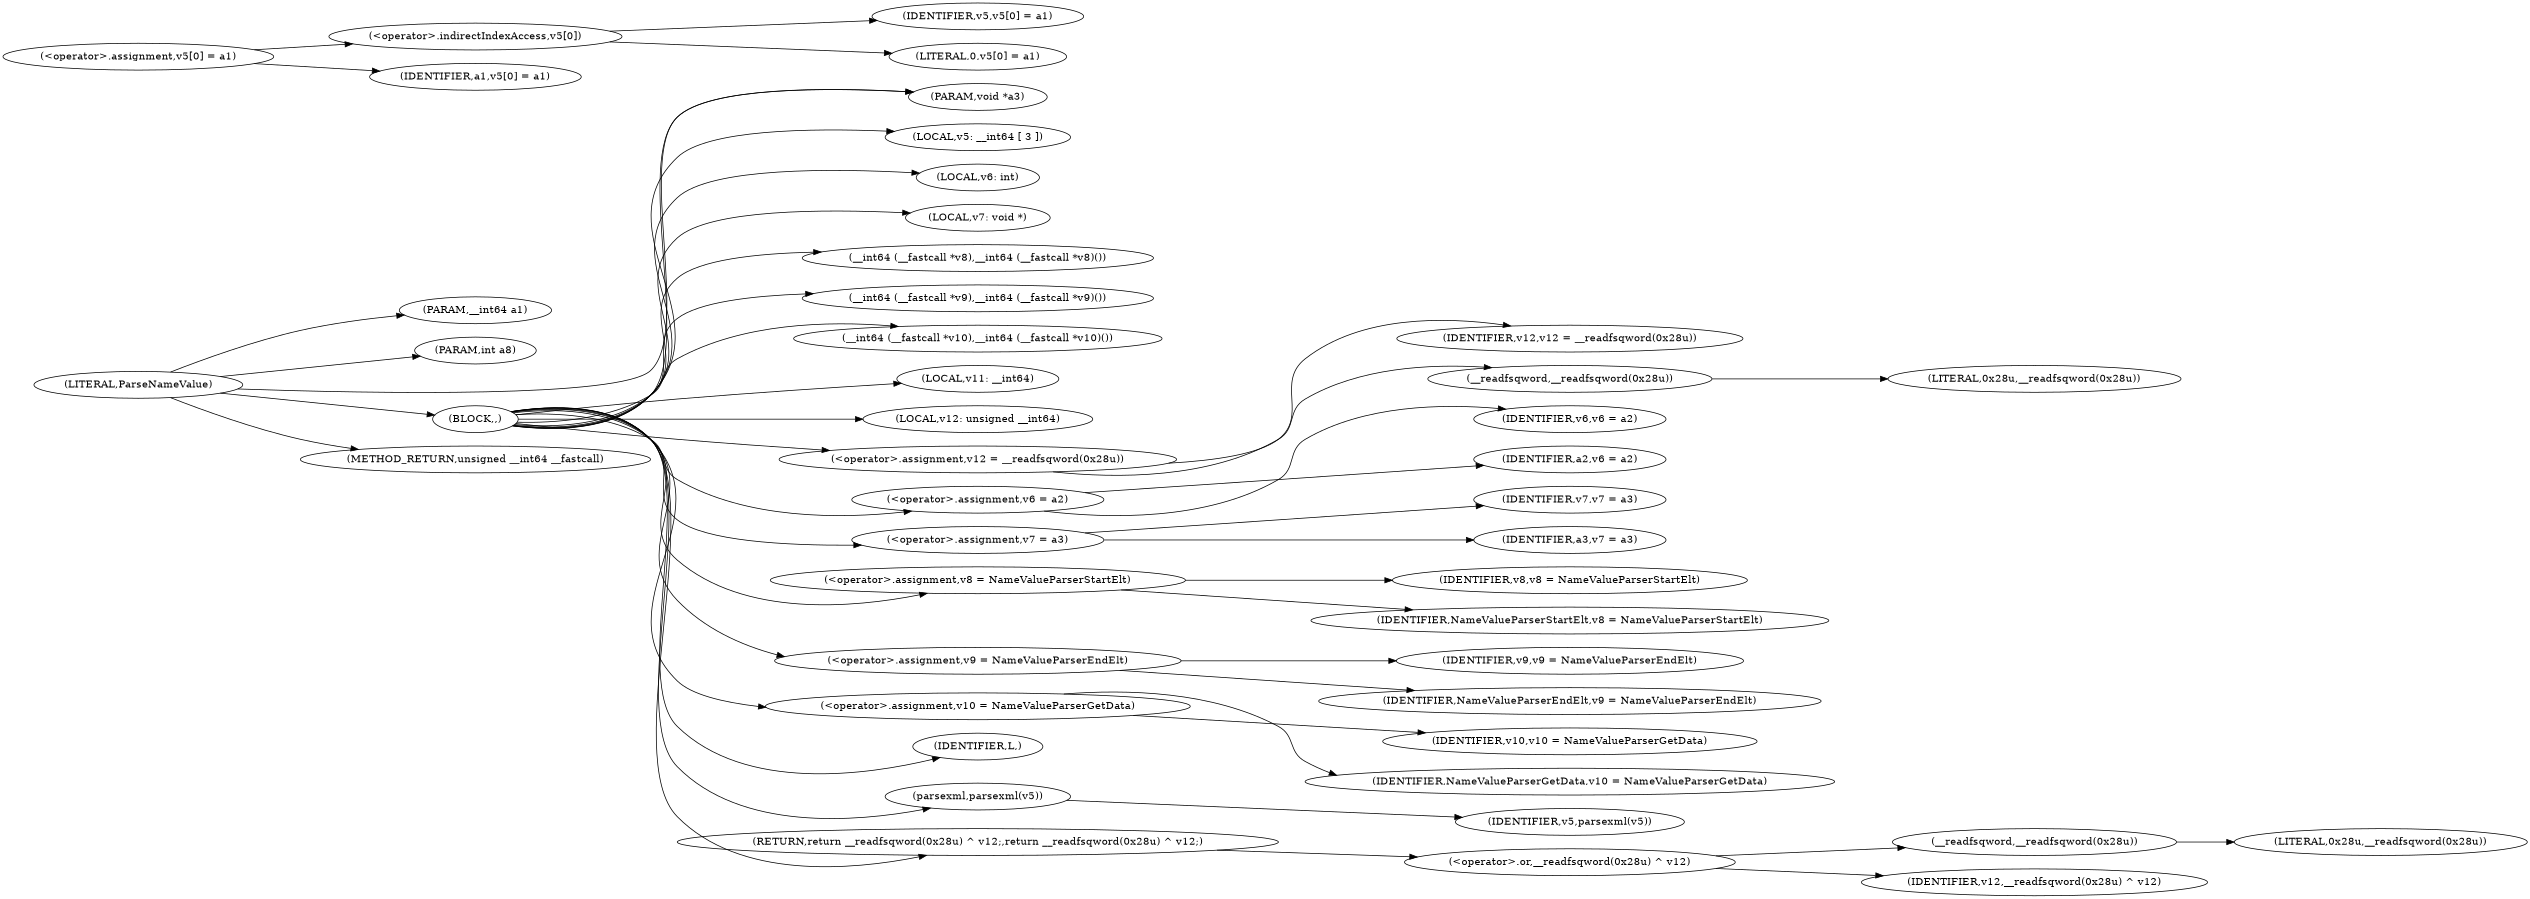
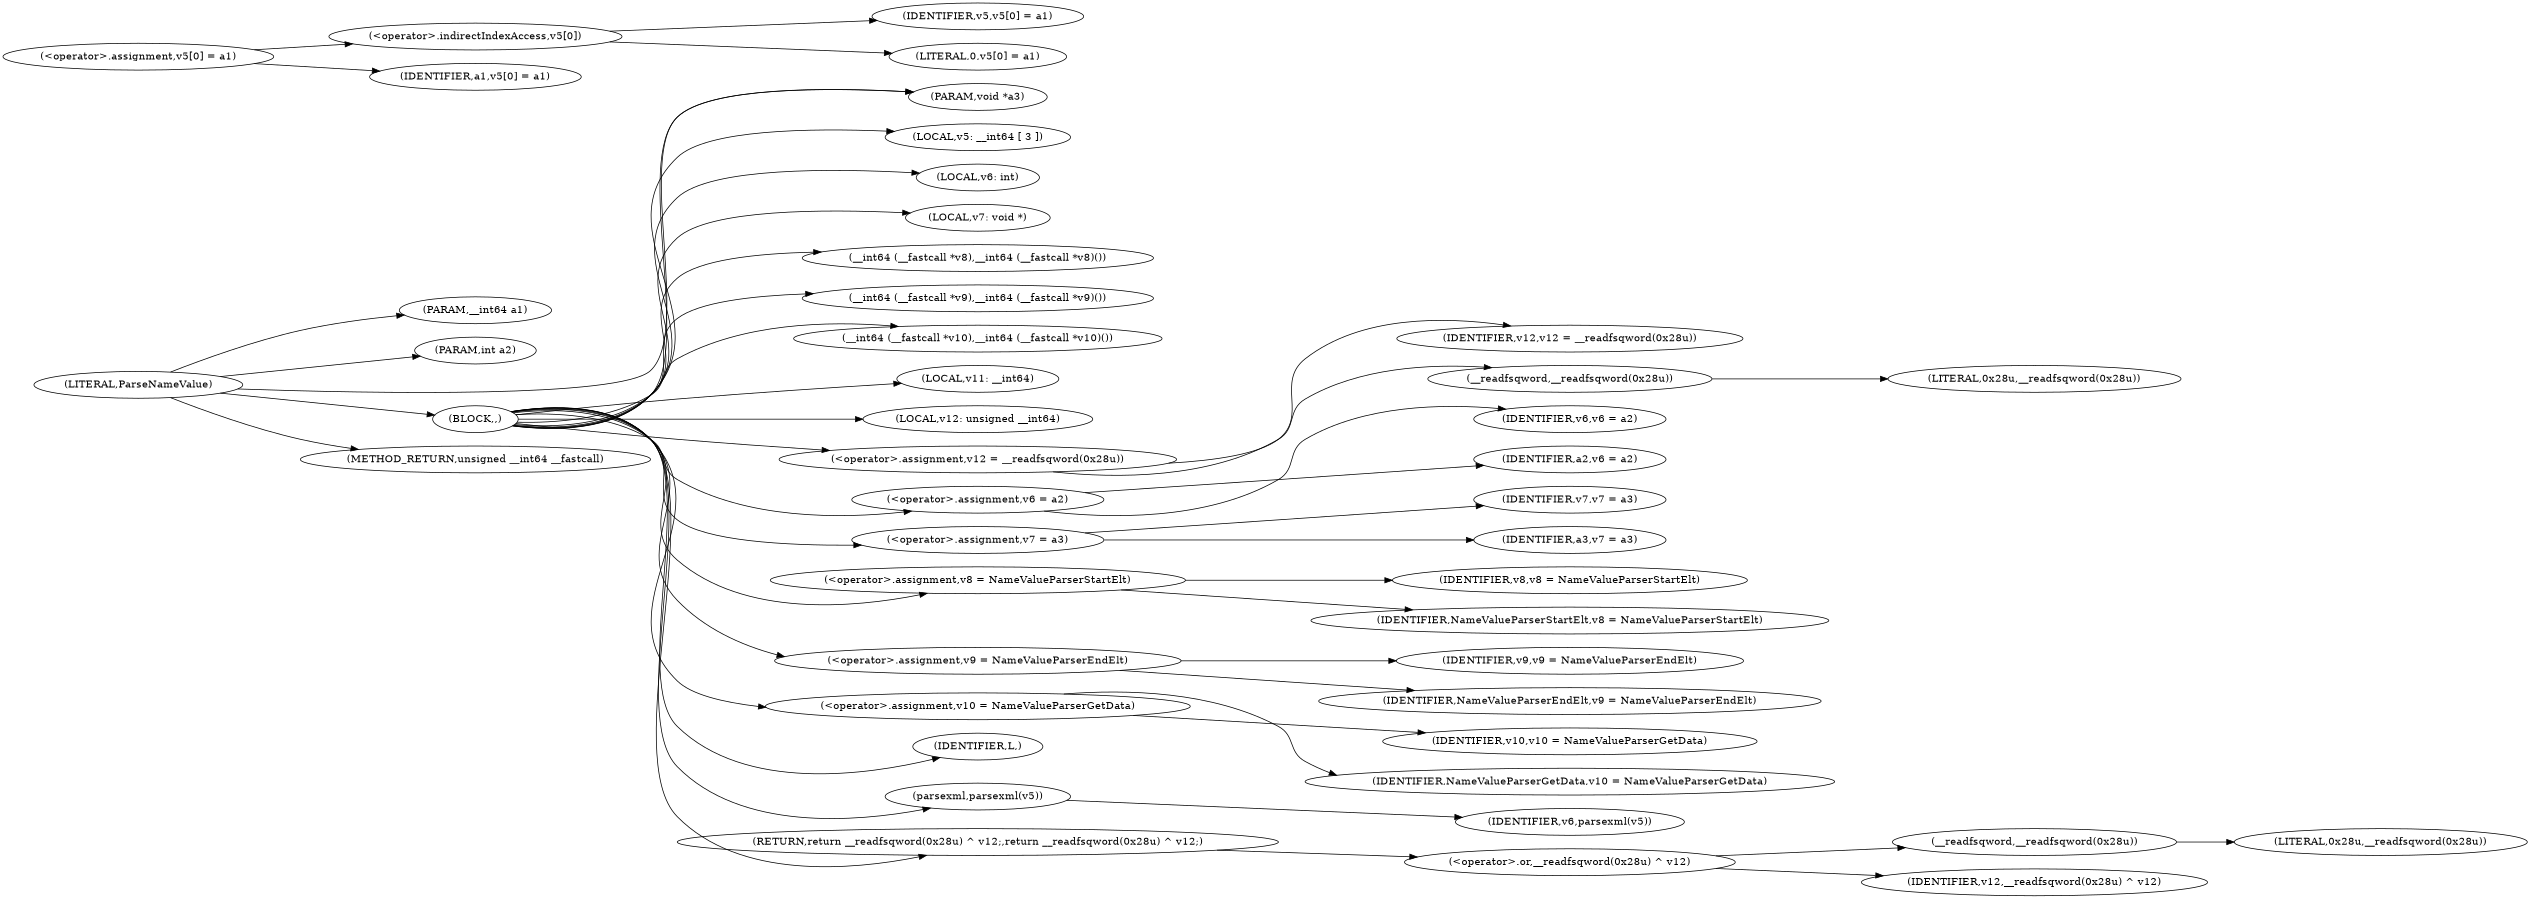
(475, 351) -> (475, 351)
(1570, 822) -> (1570, 822)
